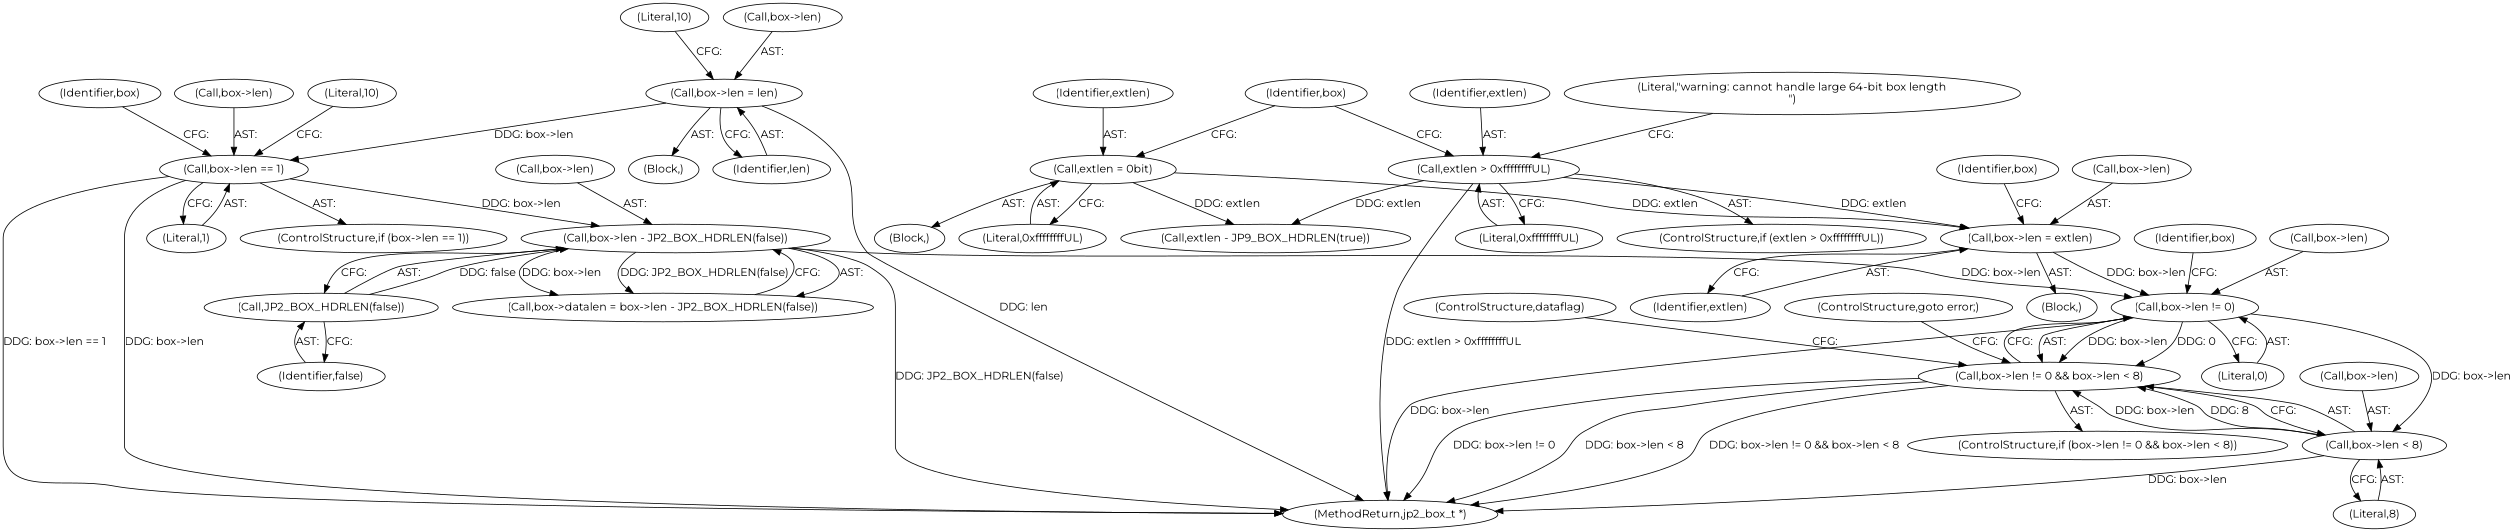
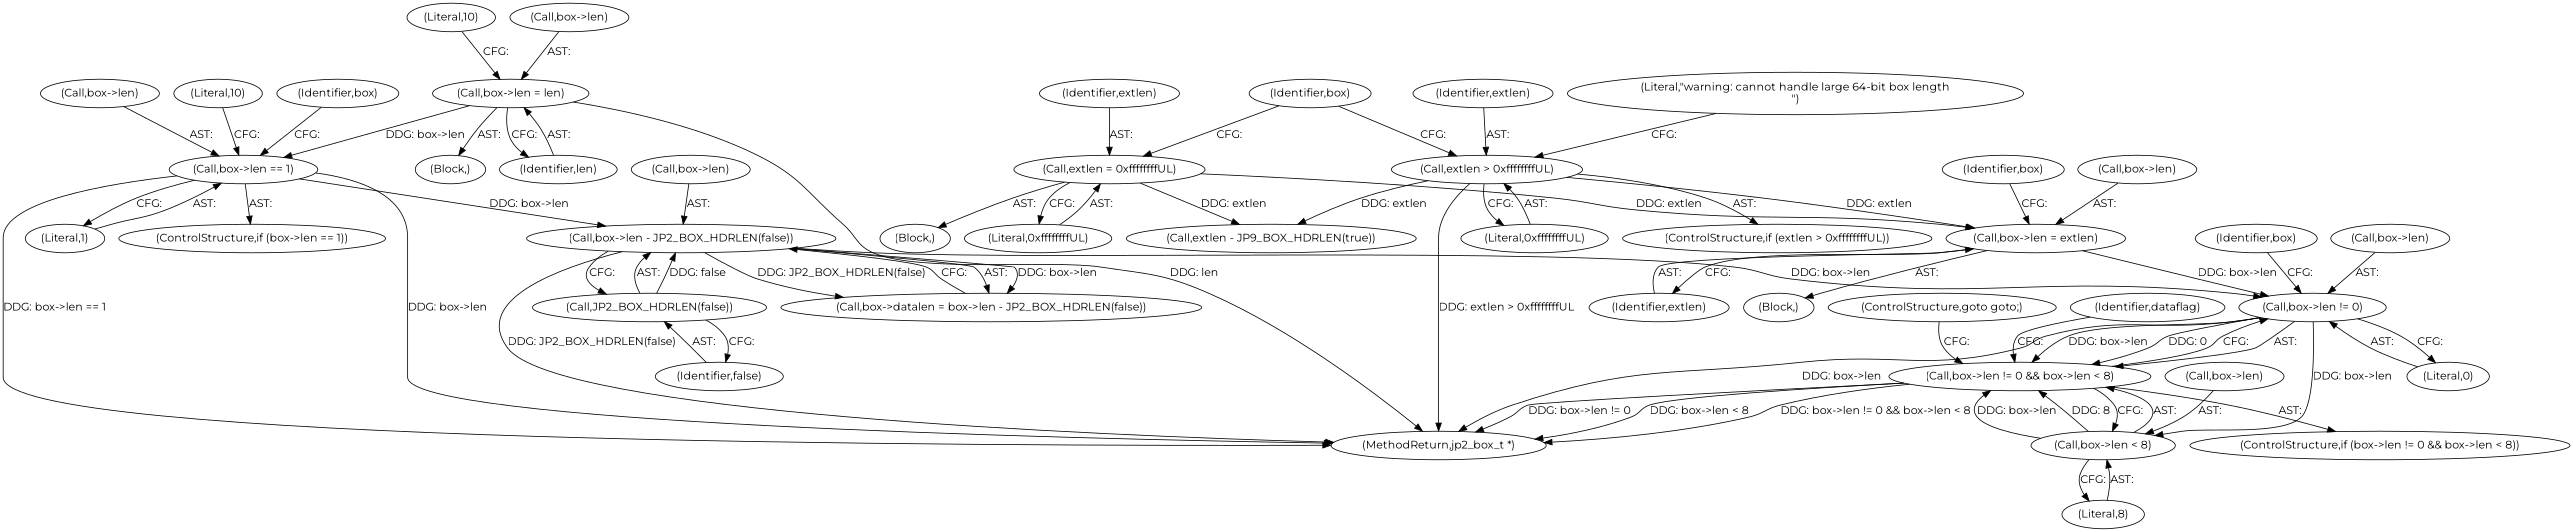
(1103, 170) -> (1109, 170)
(1510, 307) -> (2148, 307)
(1899, 307) -> (1942, 307)
(1914, 492) -> none
